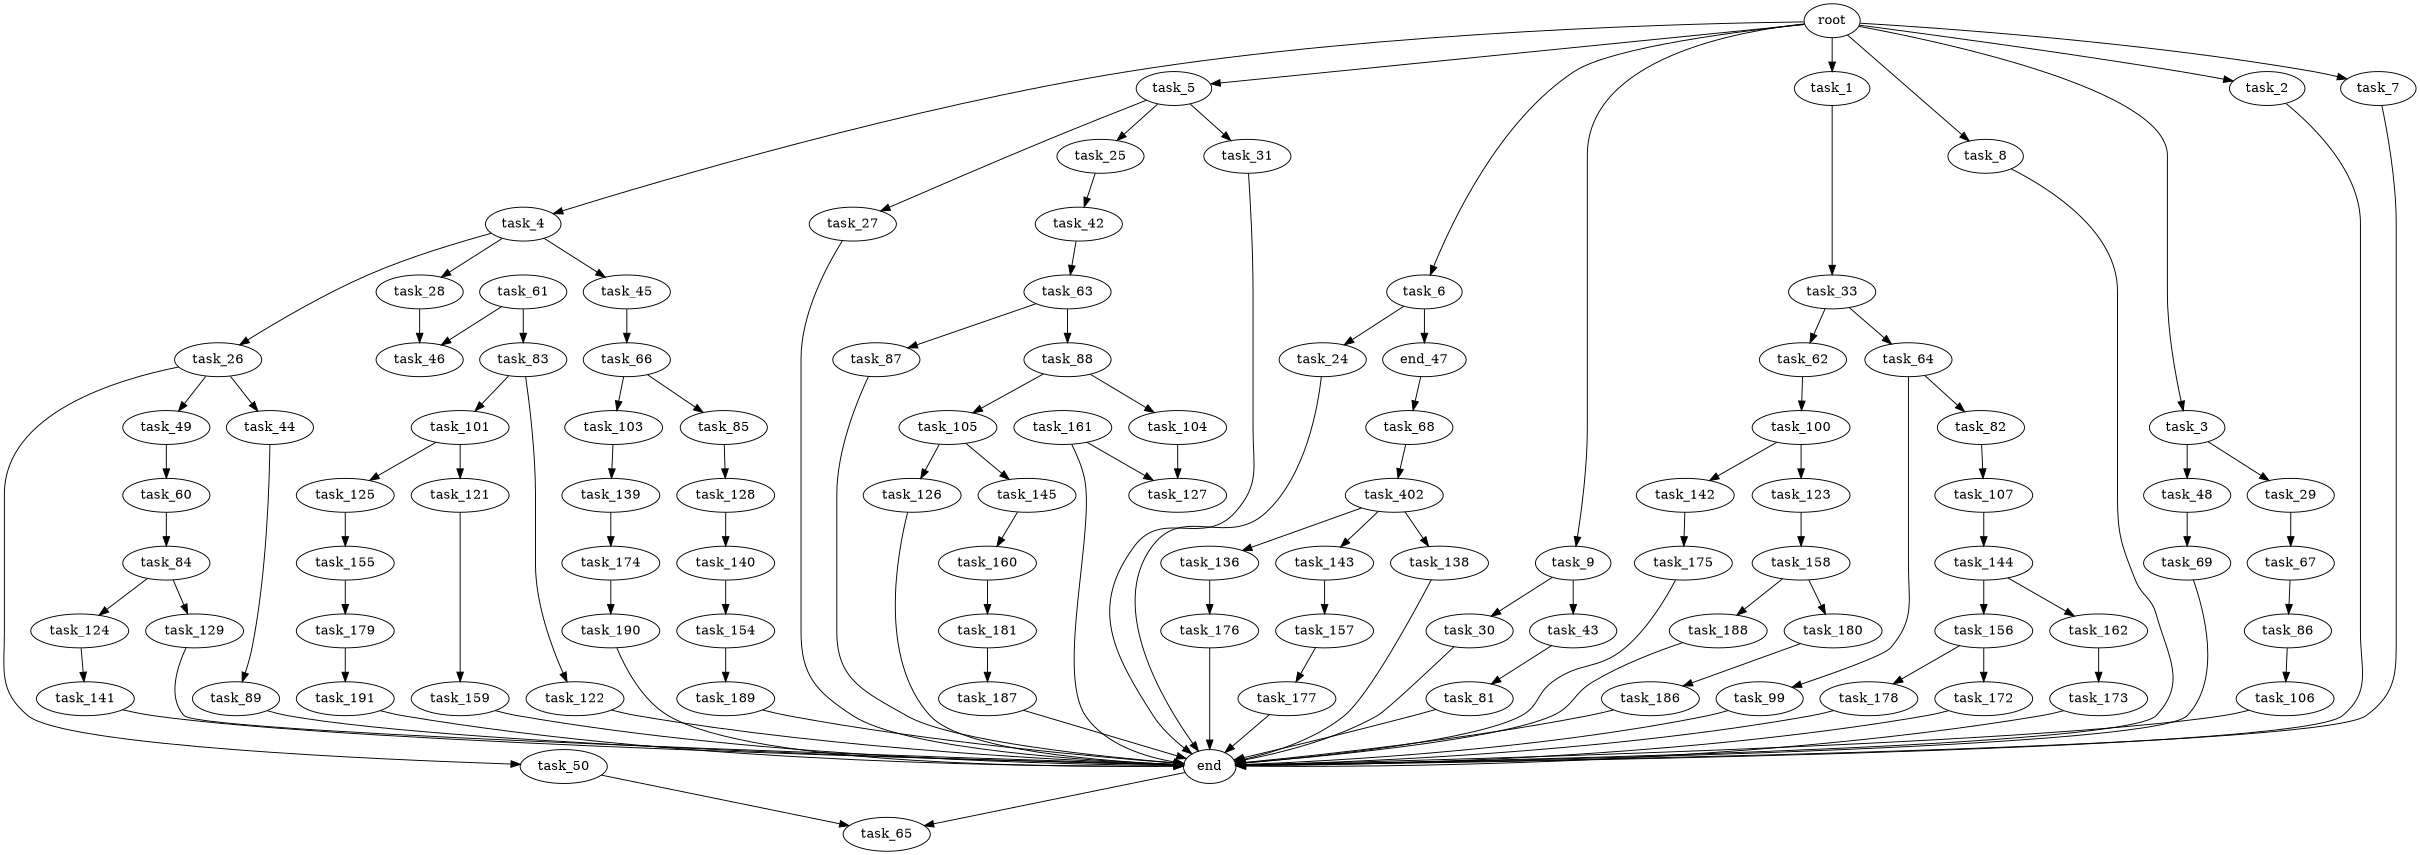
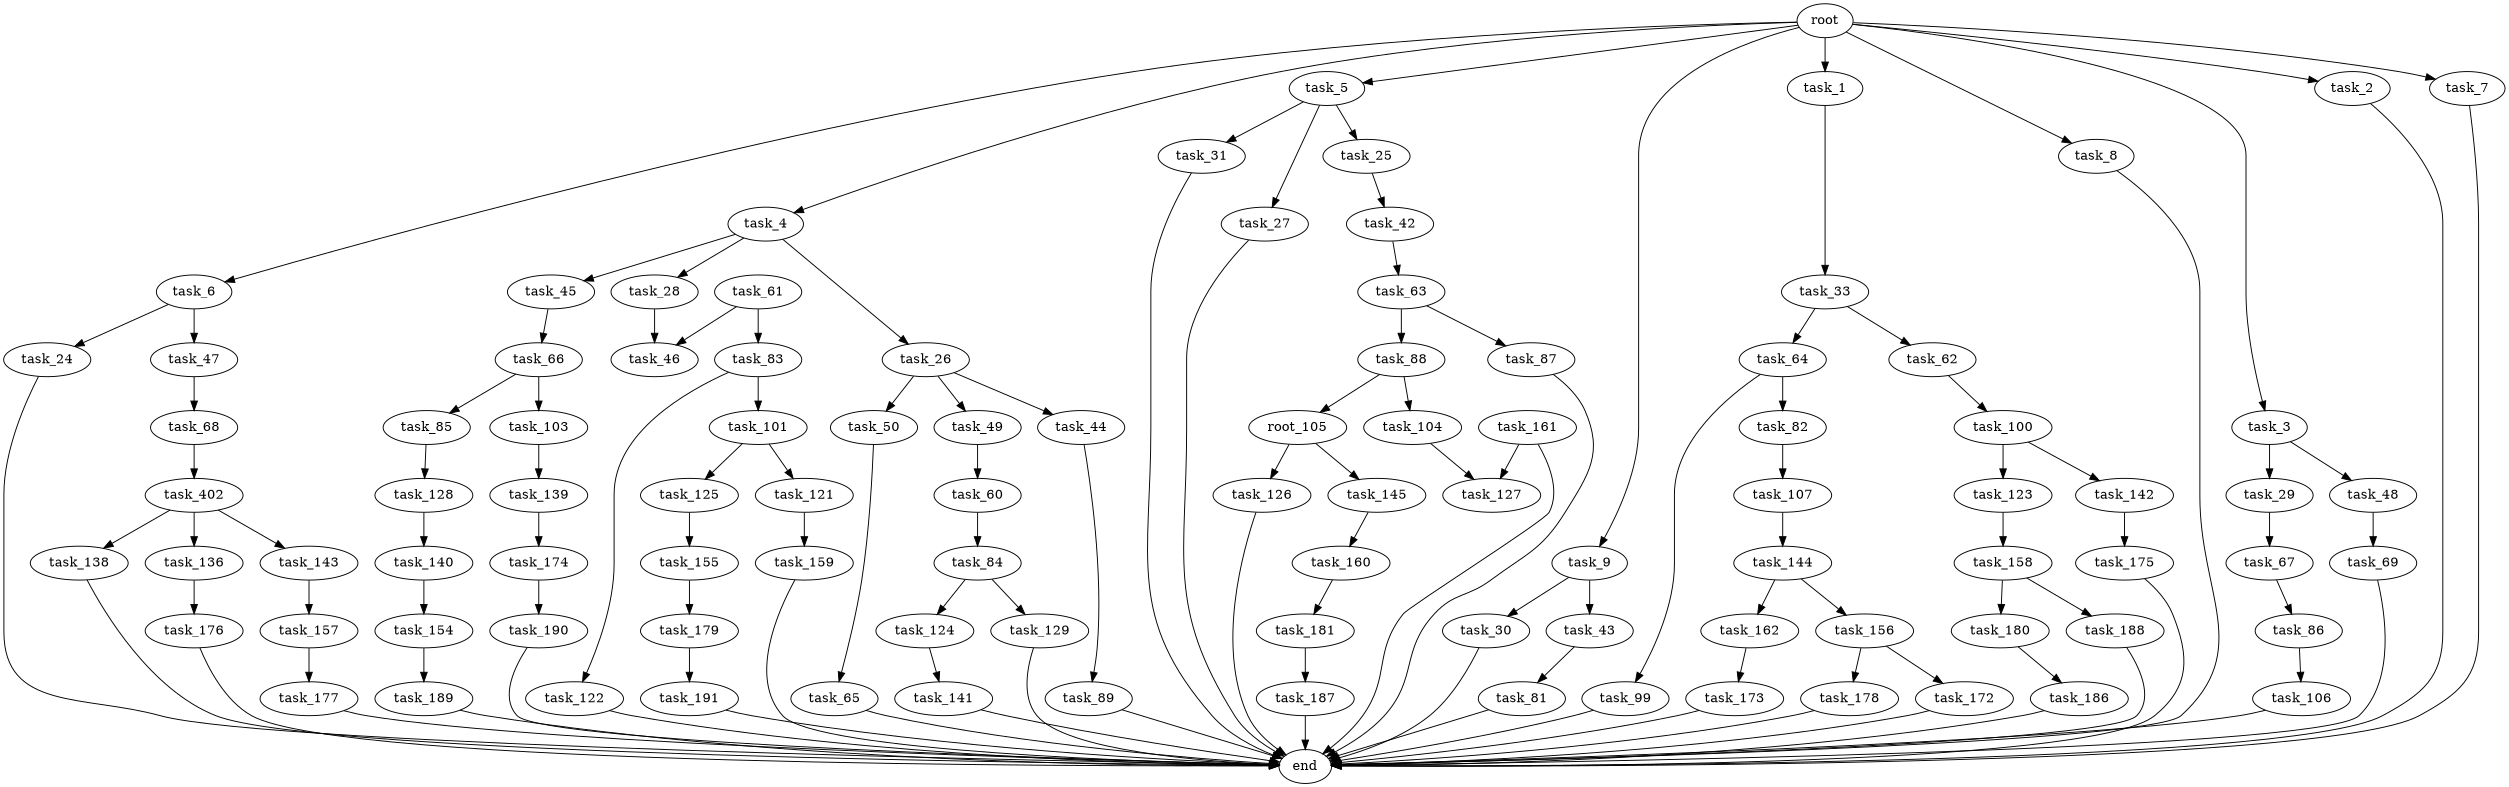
(1424, 360) -> (194, 360)
(948, 428) -> (1298, 428)
(1059, 798) -> (1067, 745)
